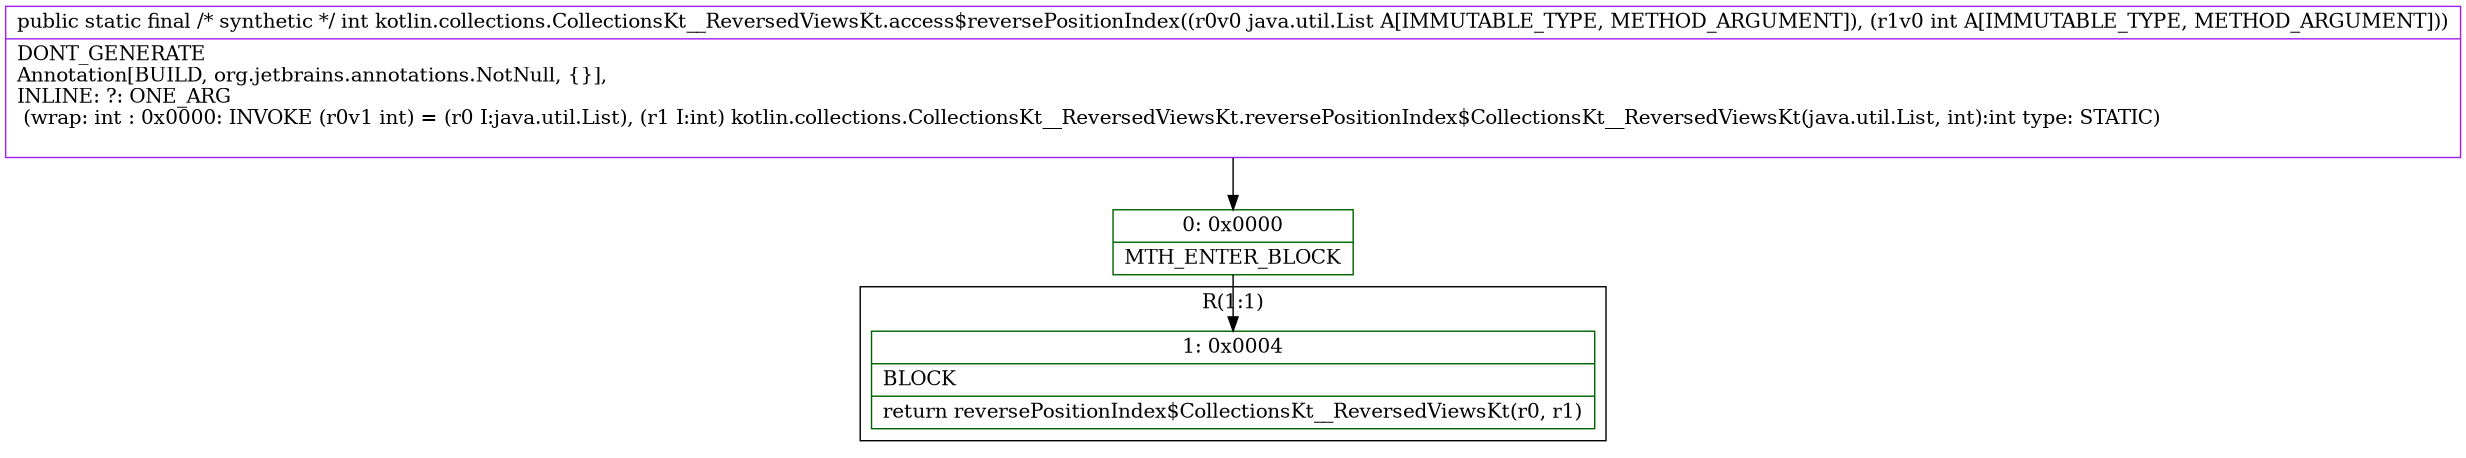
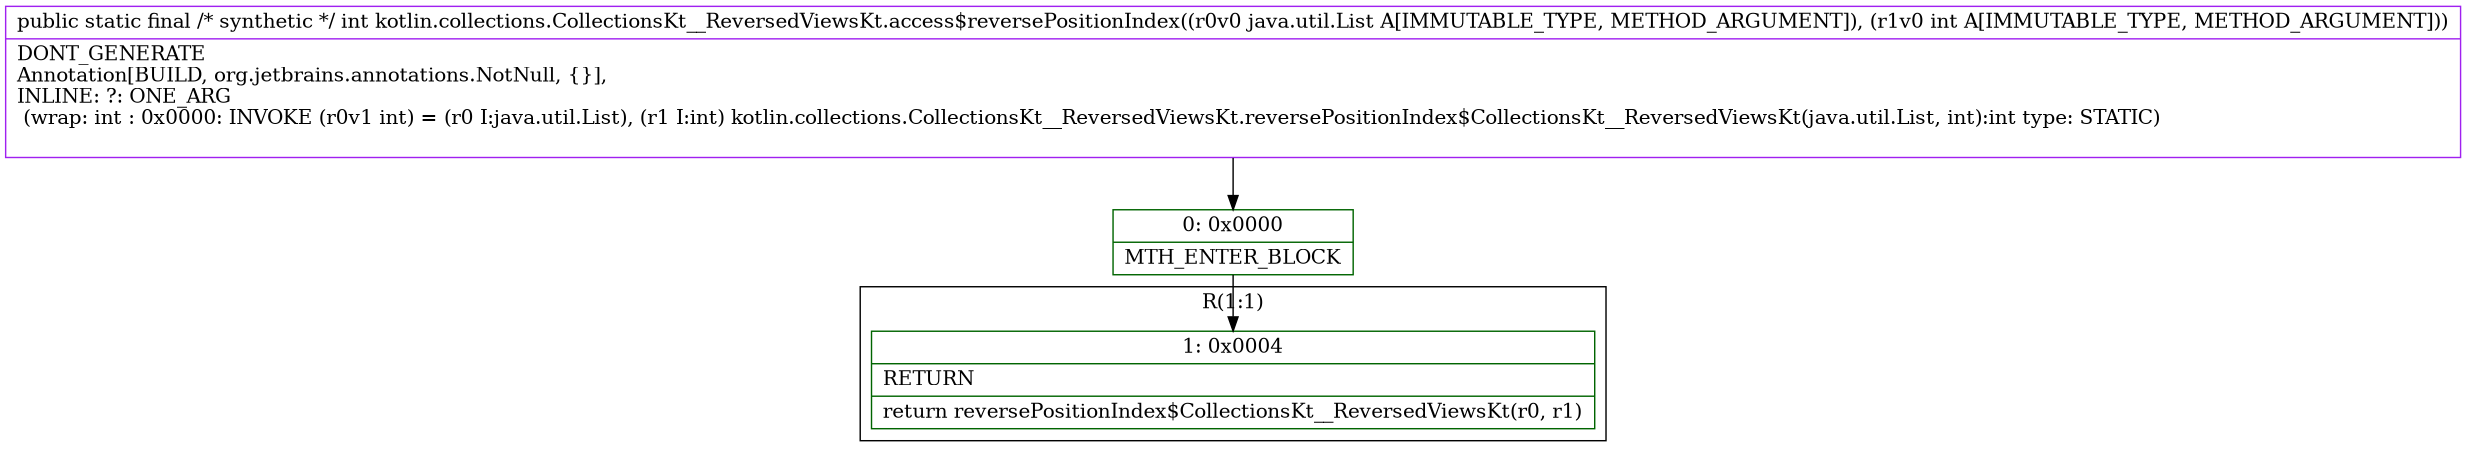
(920, 379) -> (929, 379)
